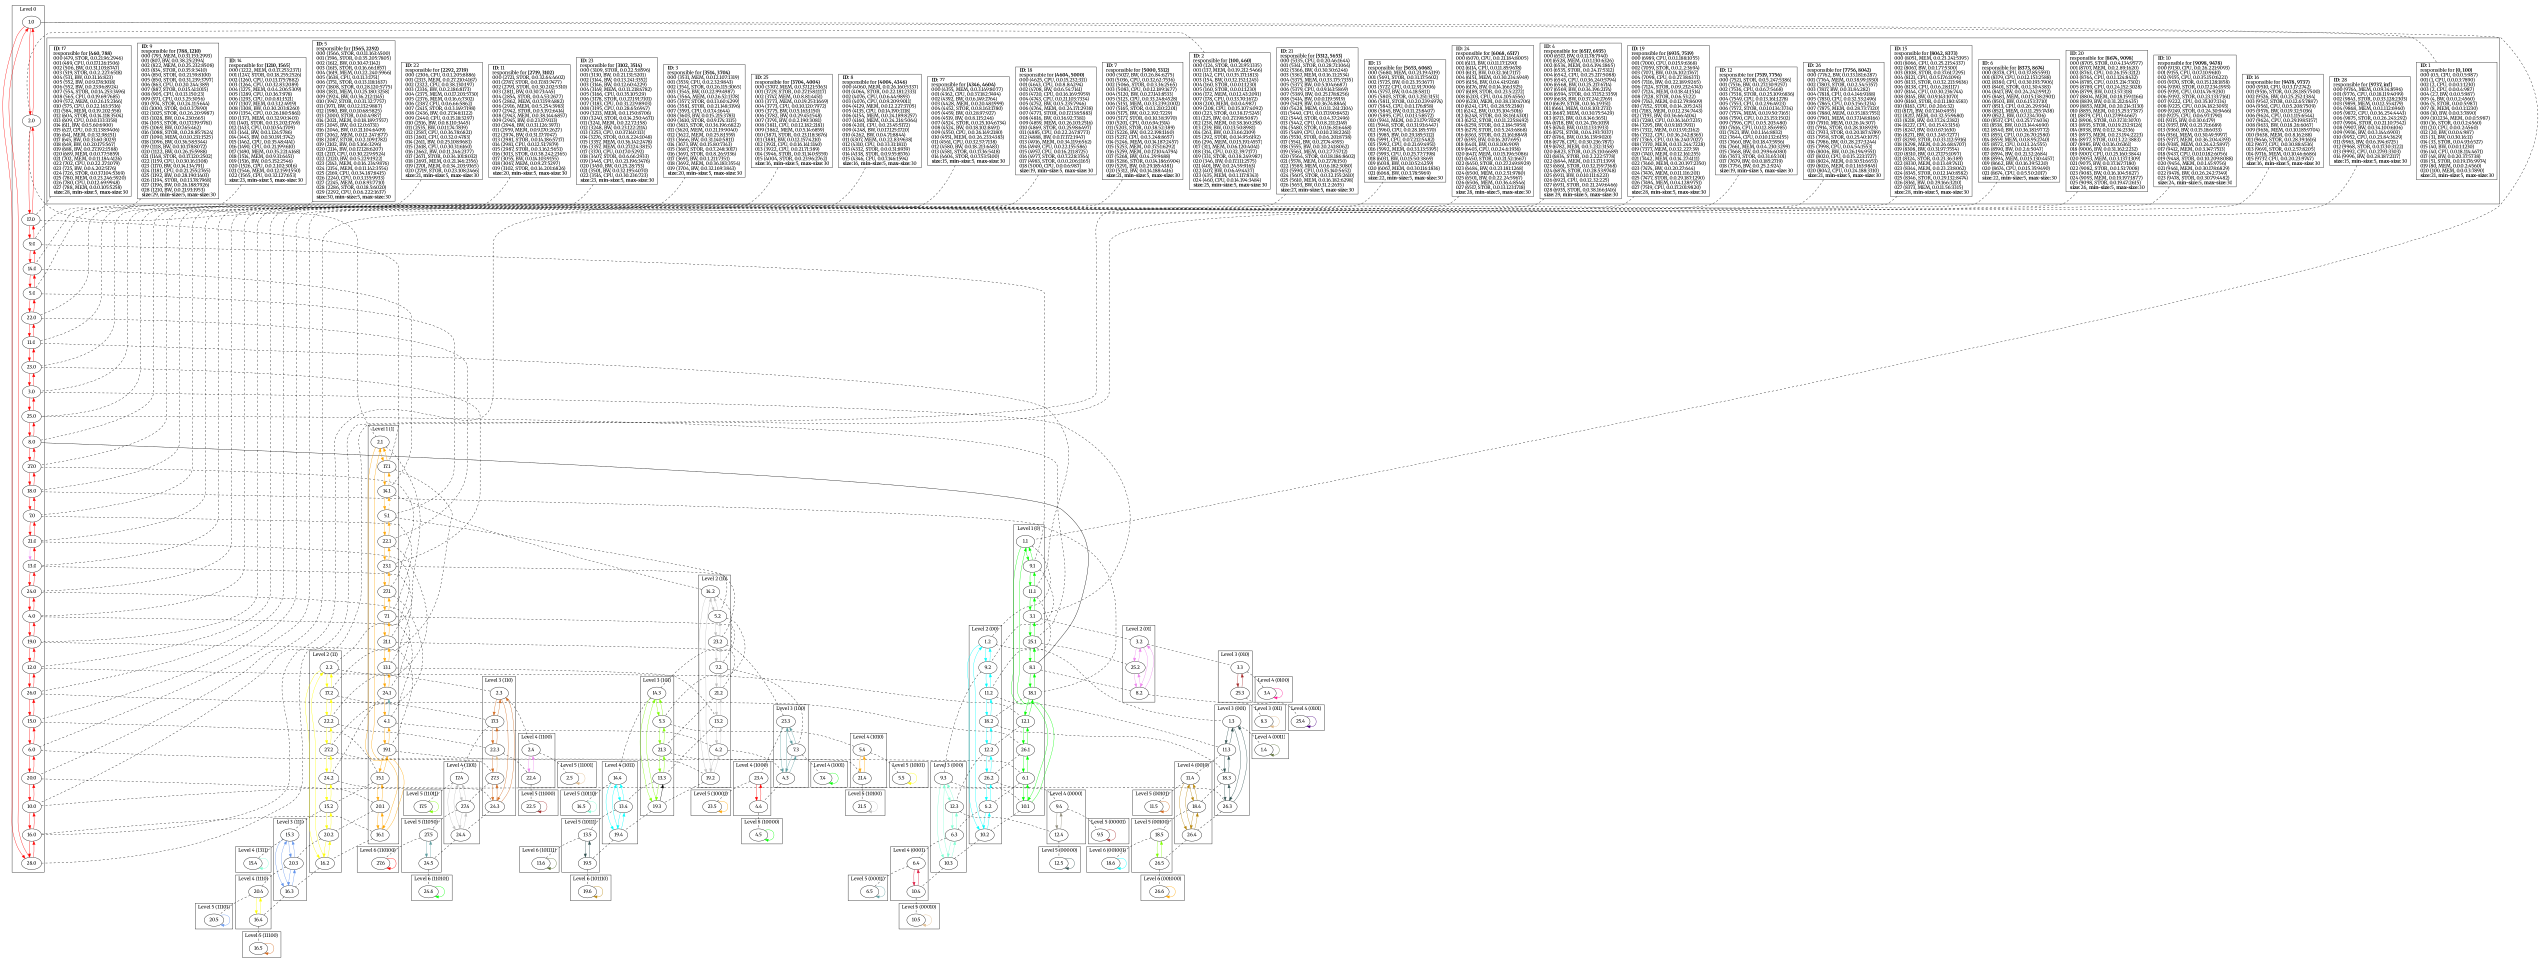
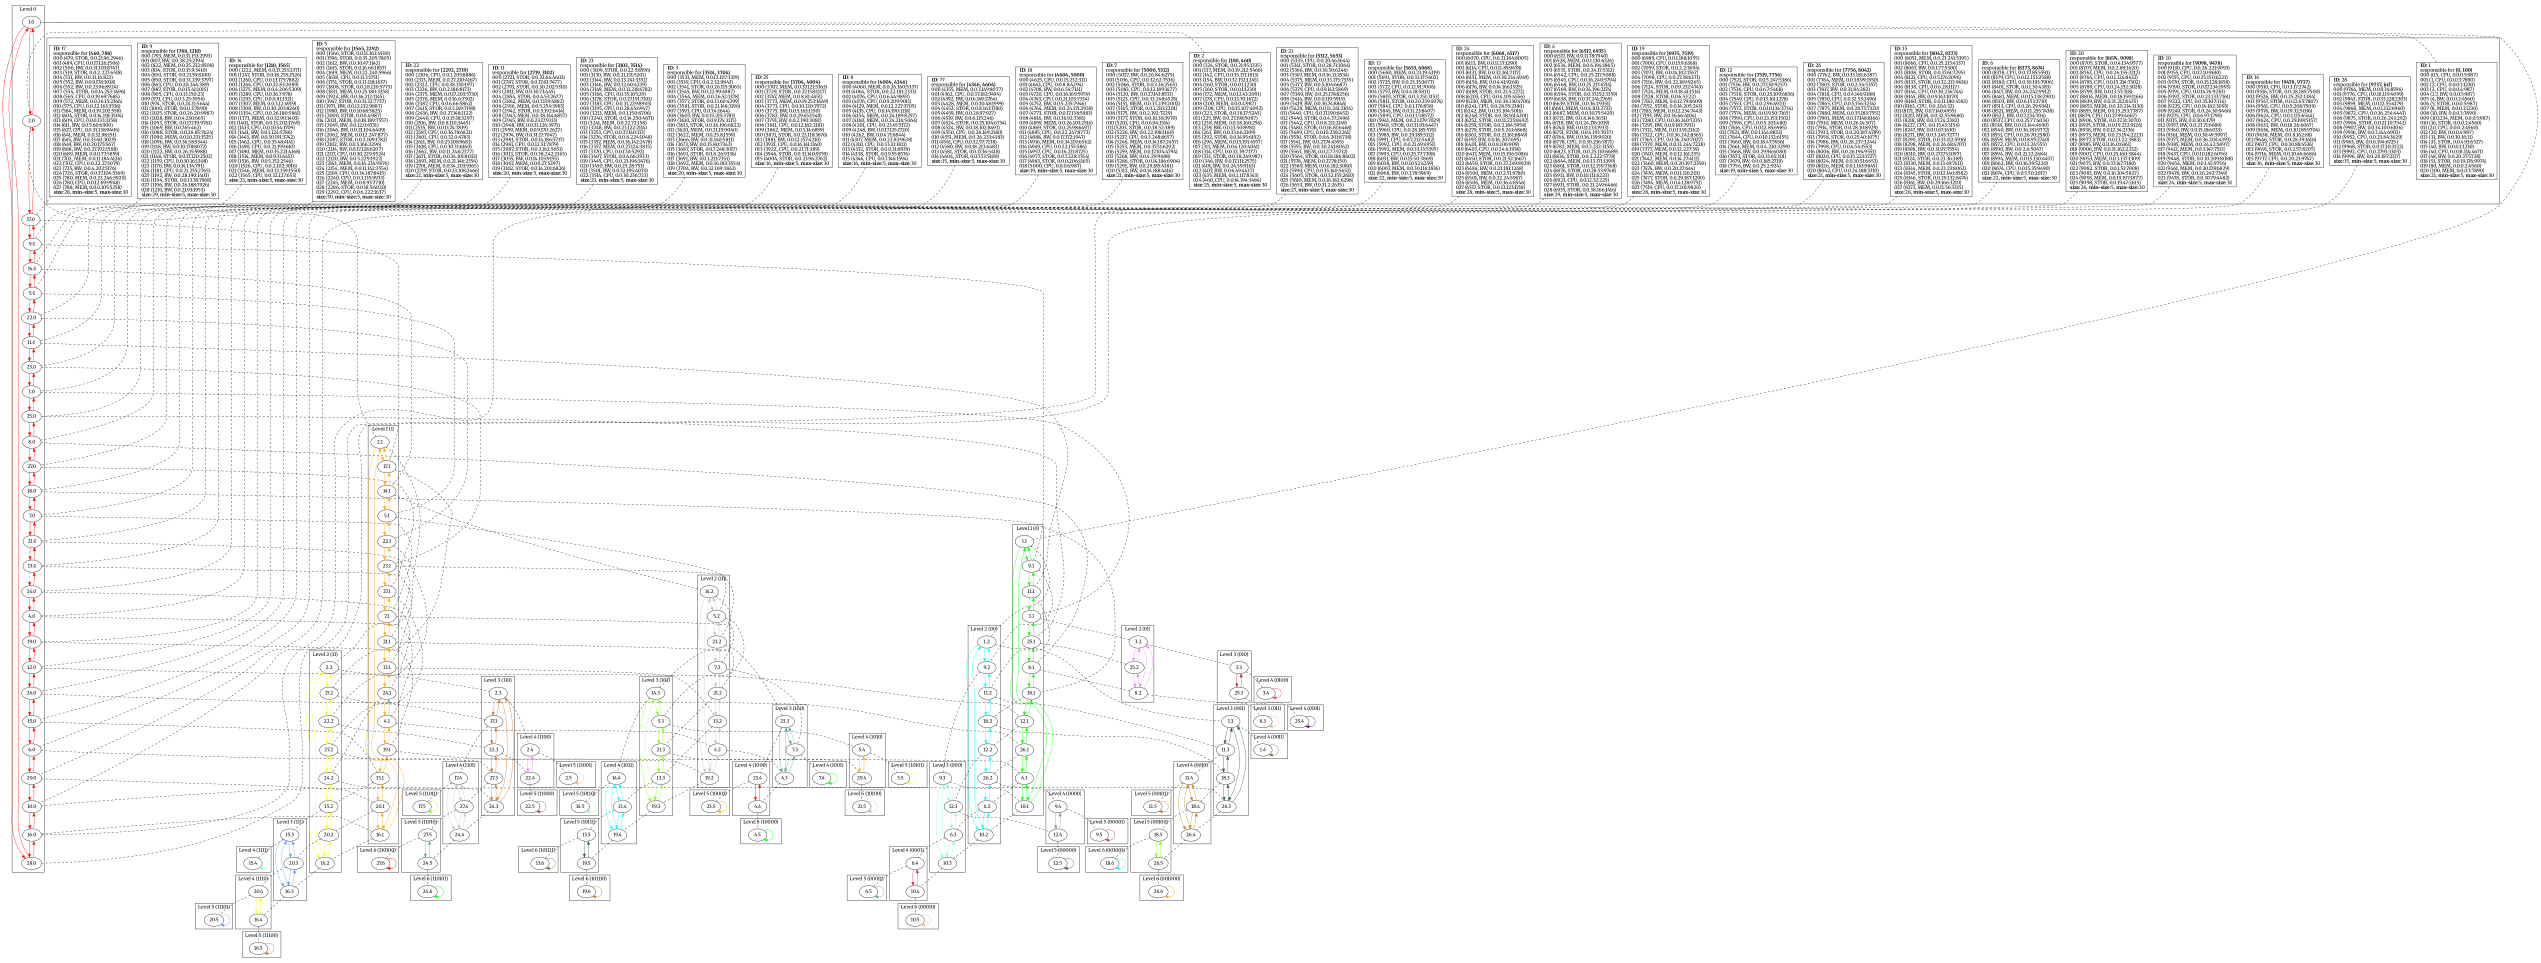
(641, 469) -> (641, 469)
(389, 505) -> (389, 505)
(30, 552) -> (30, 552)
(30, 577) -> (30, 577)
(647, 752) -> (646, 752)
(497, 766) -> (496, 766)
(862, 778) -> (862, 778)
(661, 794) -> (660, 794)
(421, 822) -> (421, 822)
(253, 851) -> (254, 851)
